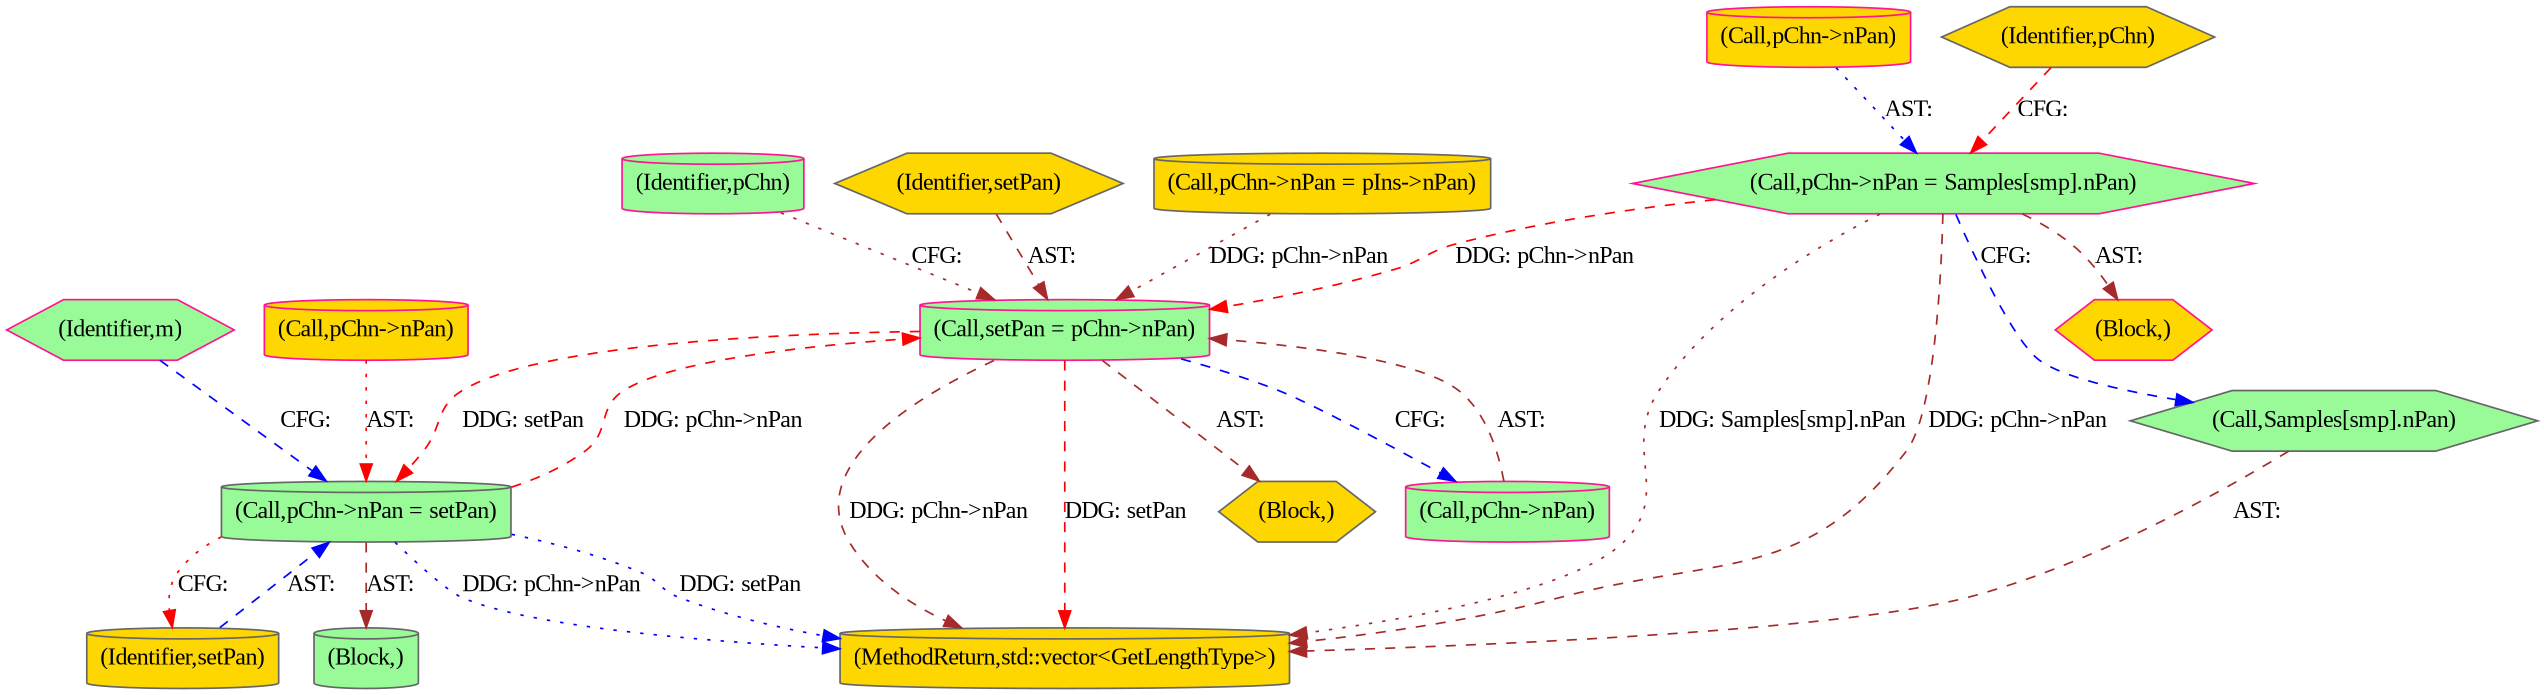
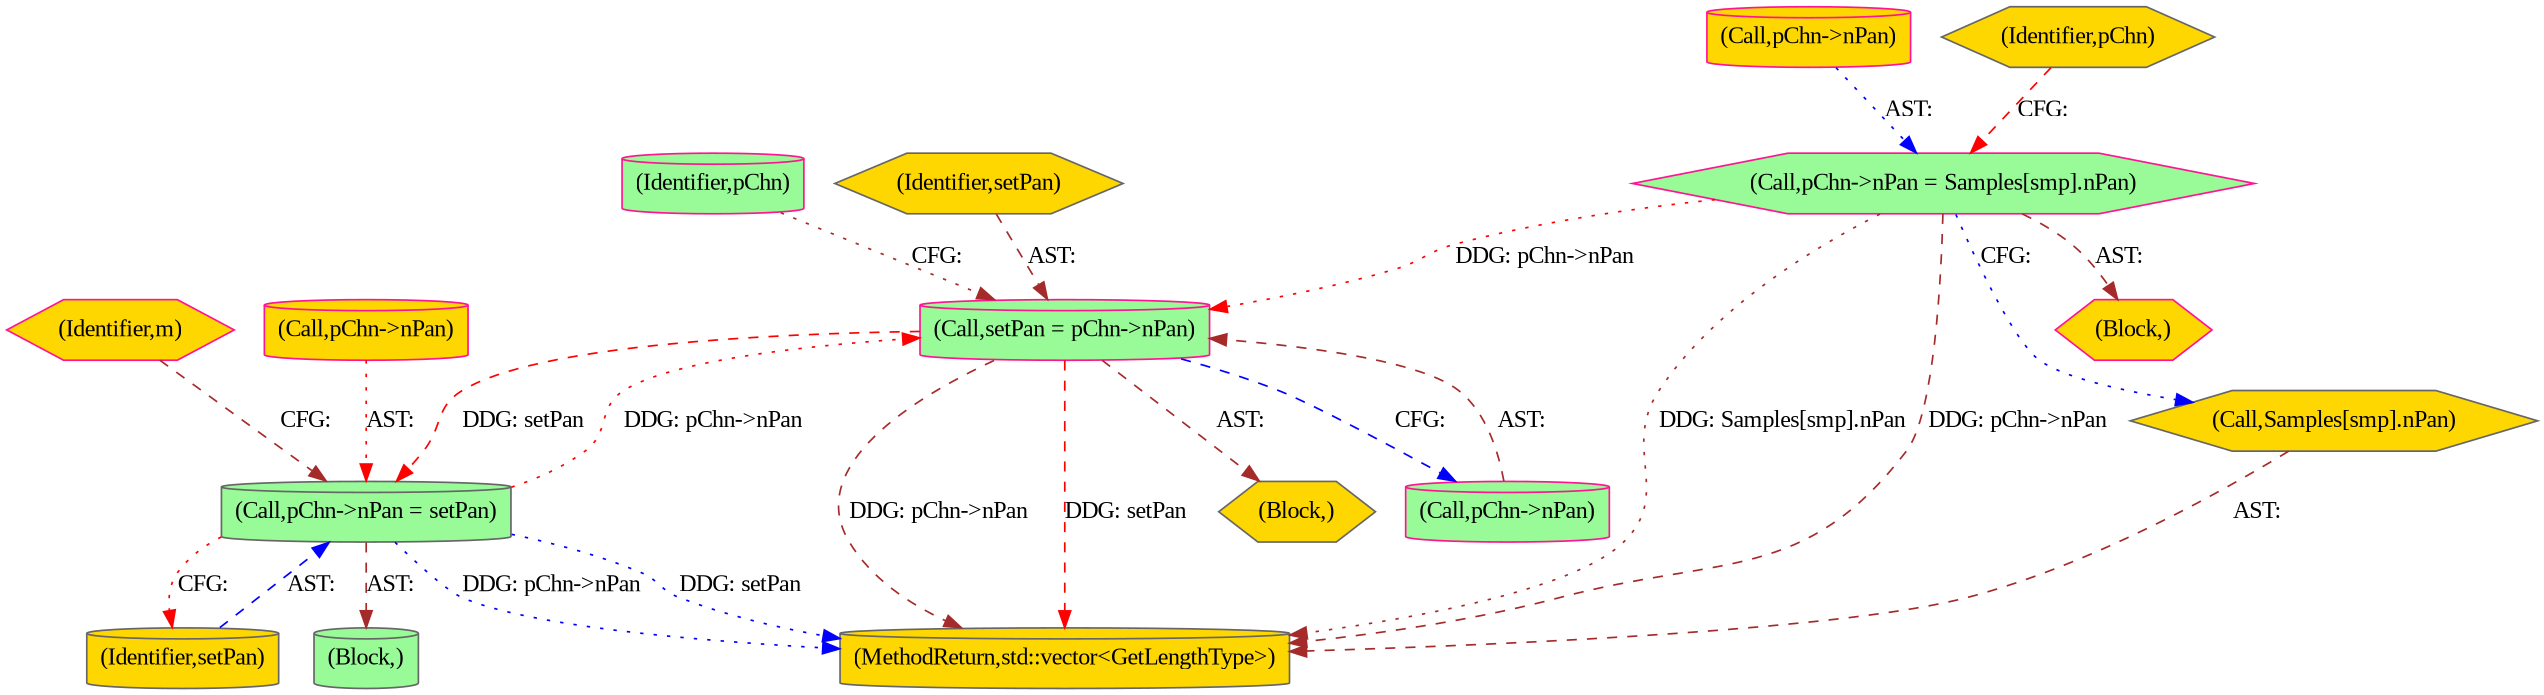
(1322, 183) -> none
(1468, 241) -> (1468, 241)
(120, 330) -> (120, 330)
(2030, 351) -> (2030, 351)
(684, 368) -> (684, 368)
(236, 415) -> (236, 415)
(2334, 421) -> (2334, 421)
